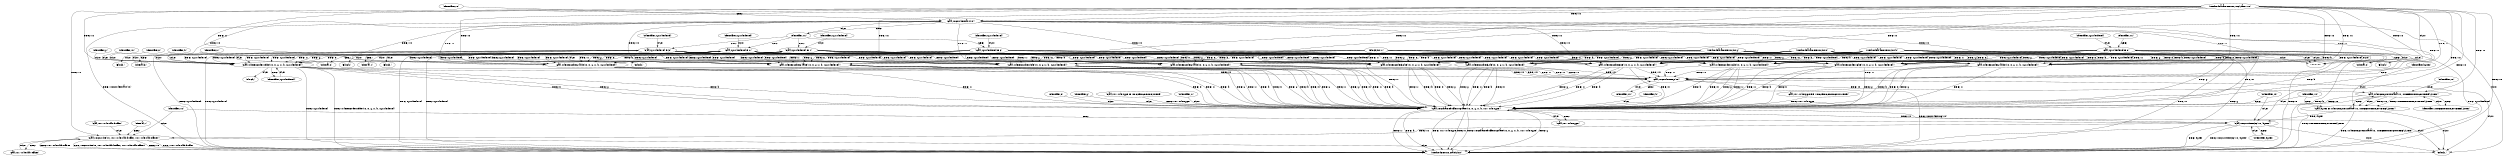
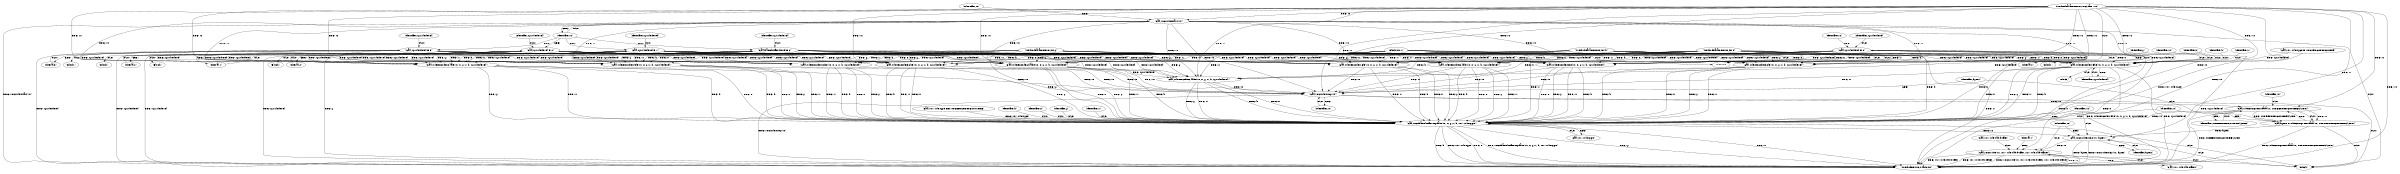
(989, 50) -> (775, 50)
(387, 52) -> (2251, 59)
(1322, 54) -> (1110, 69)
none -> (296, 65)
